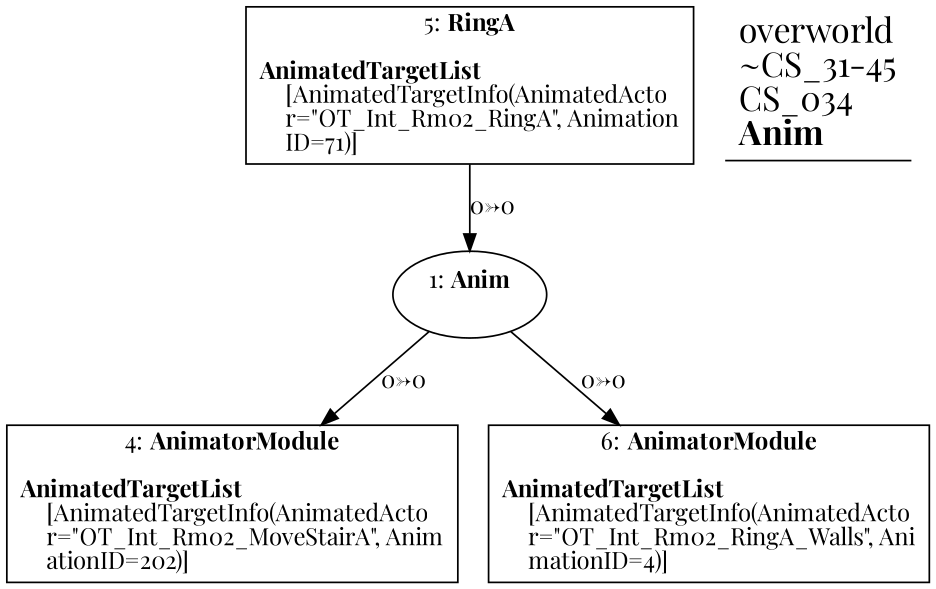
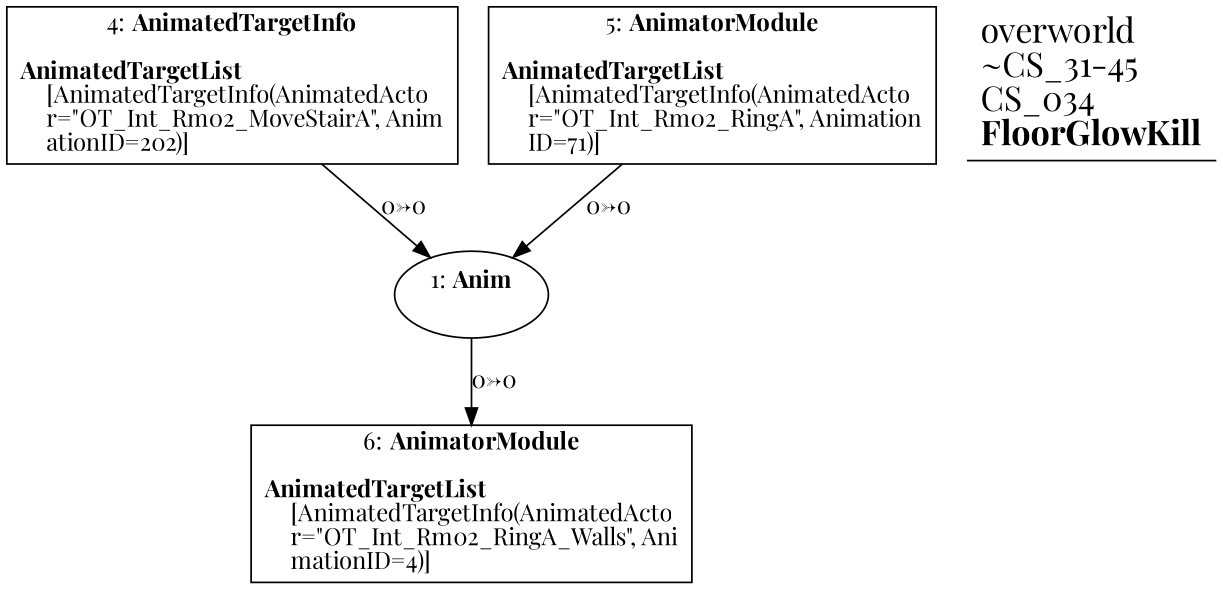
(482, 24) -> (724, 24)
(782, 135) -> (1092, 135)
(382, 373) -> (370, 205)
(245, 442) -> (245, 24)
